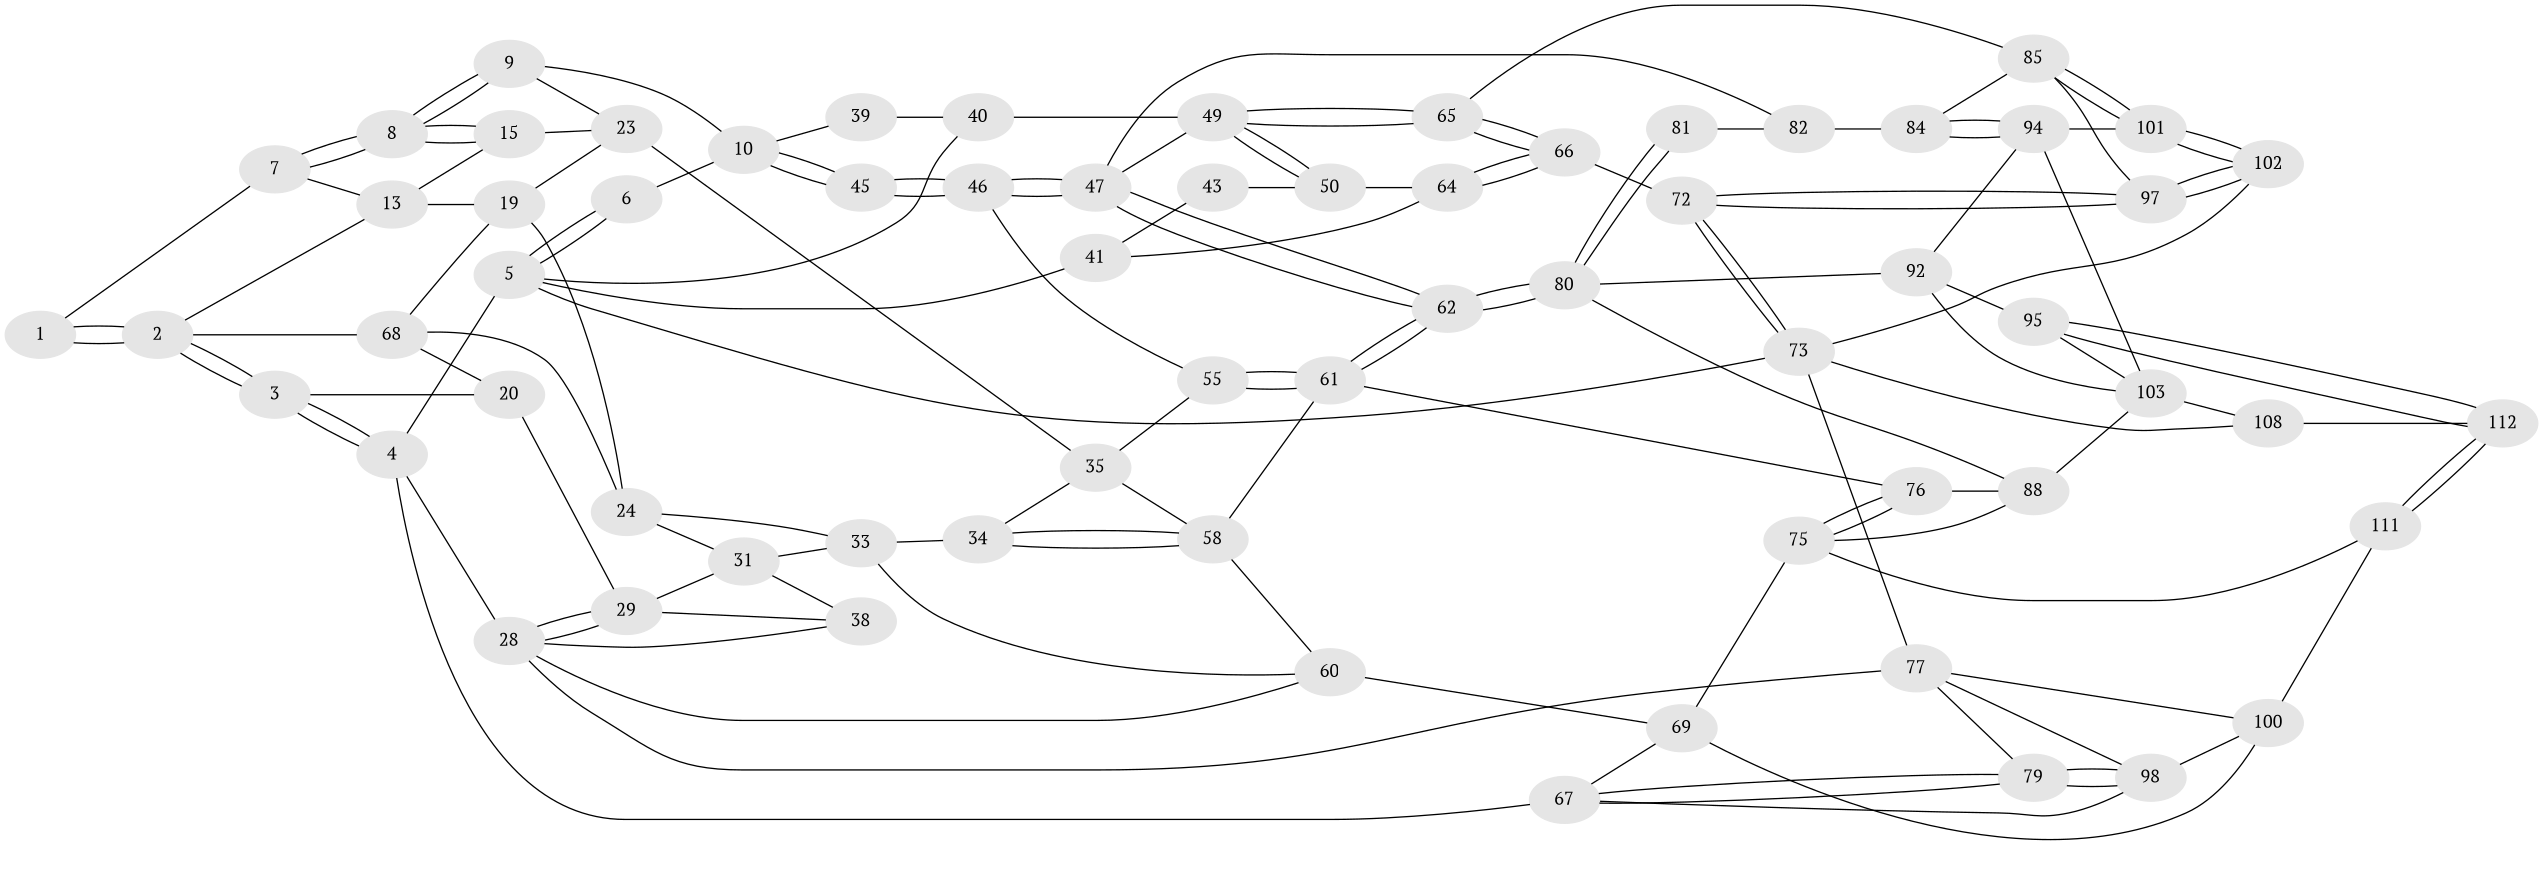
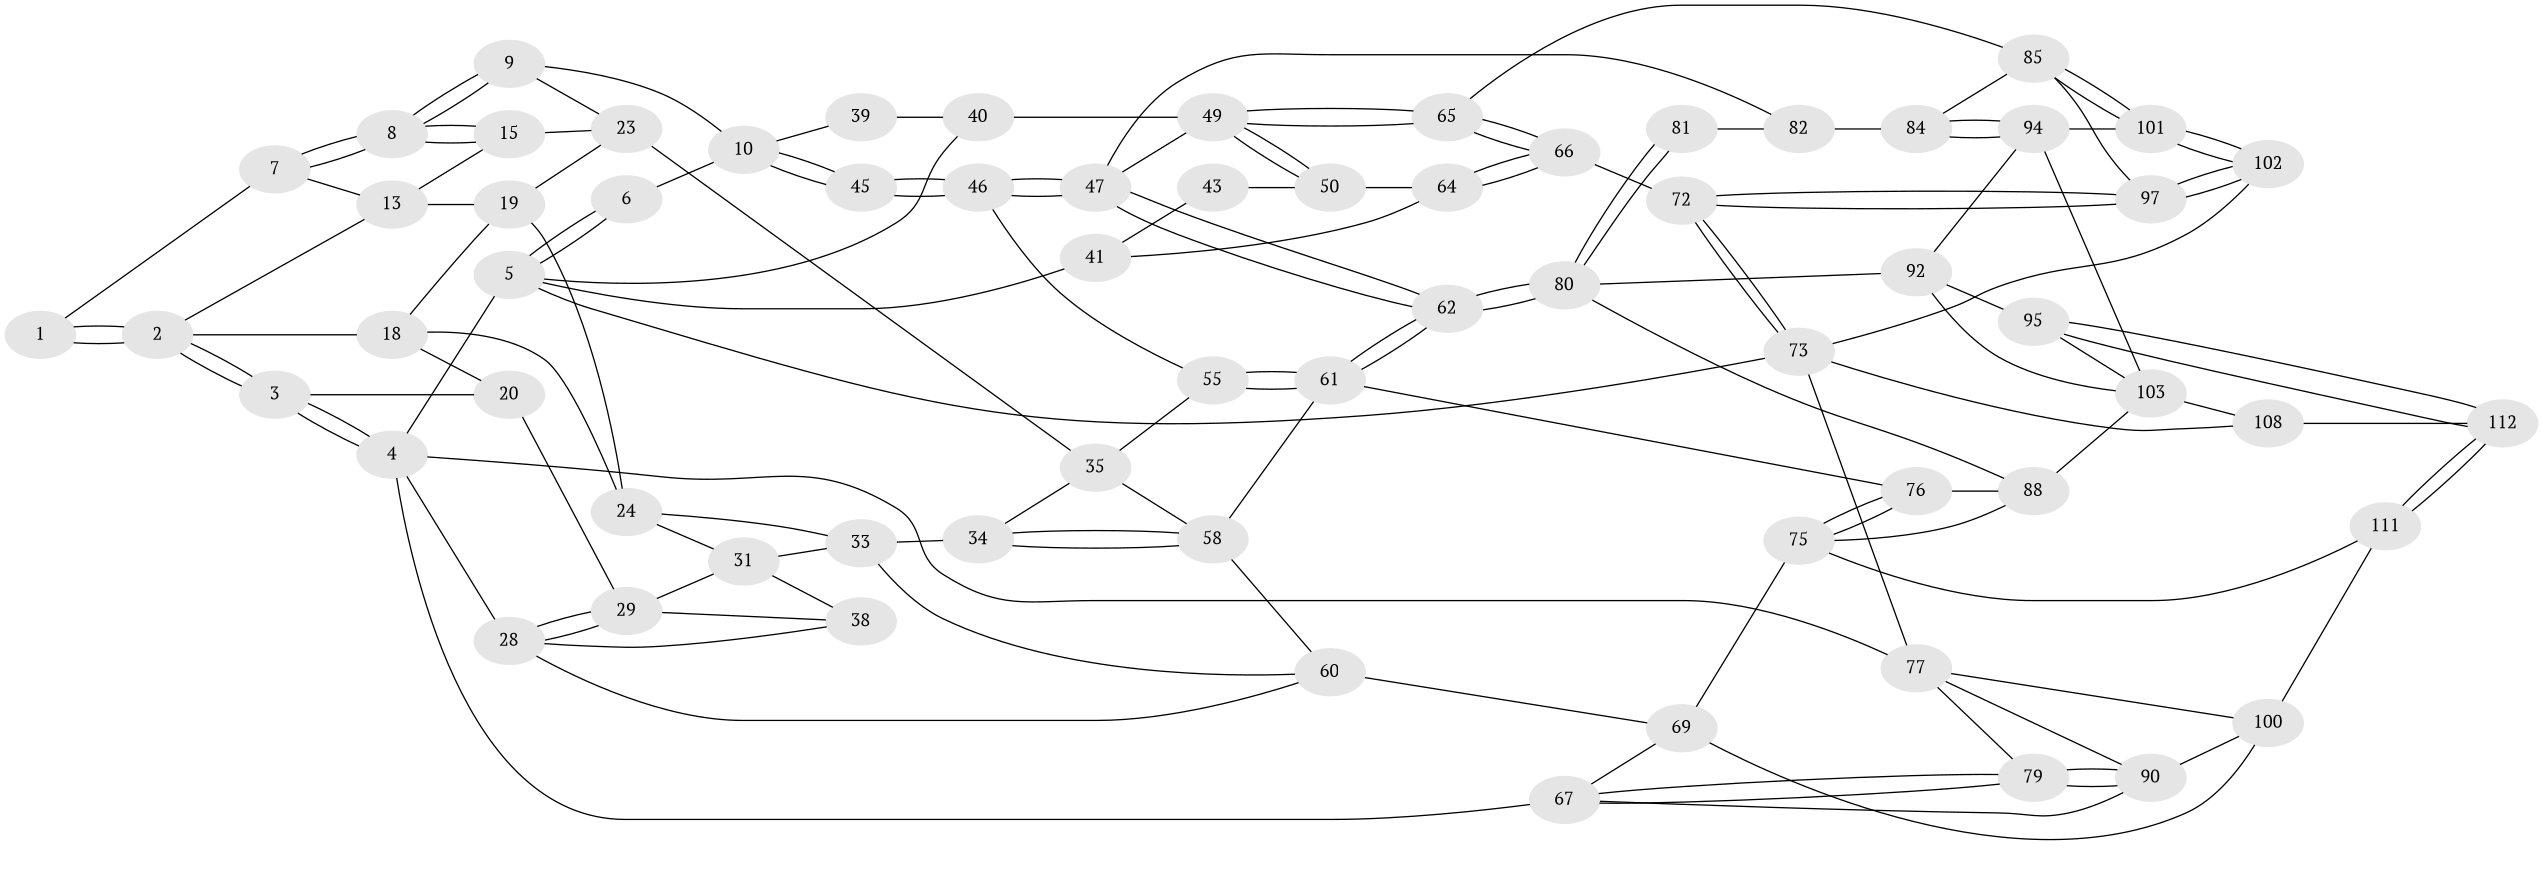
(392, 335) -> (392, 335)
(1192, 767) -> (1137, 601)
(2151, 778) -> (2151, 778)
